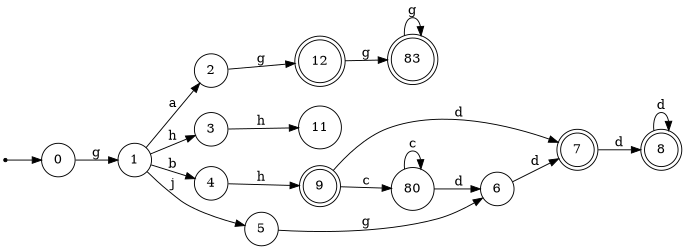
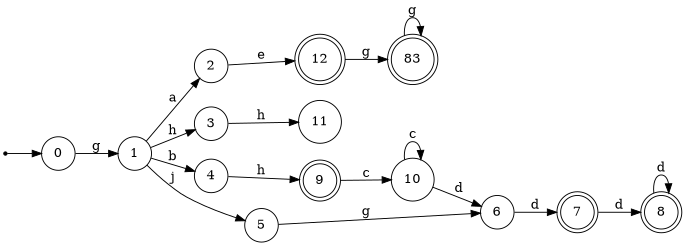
(262, 59) -> (262, 55)
(434, 120) -> none
(413, 189) -> (413, 180)
